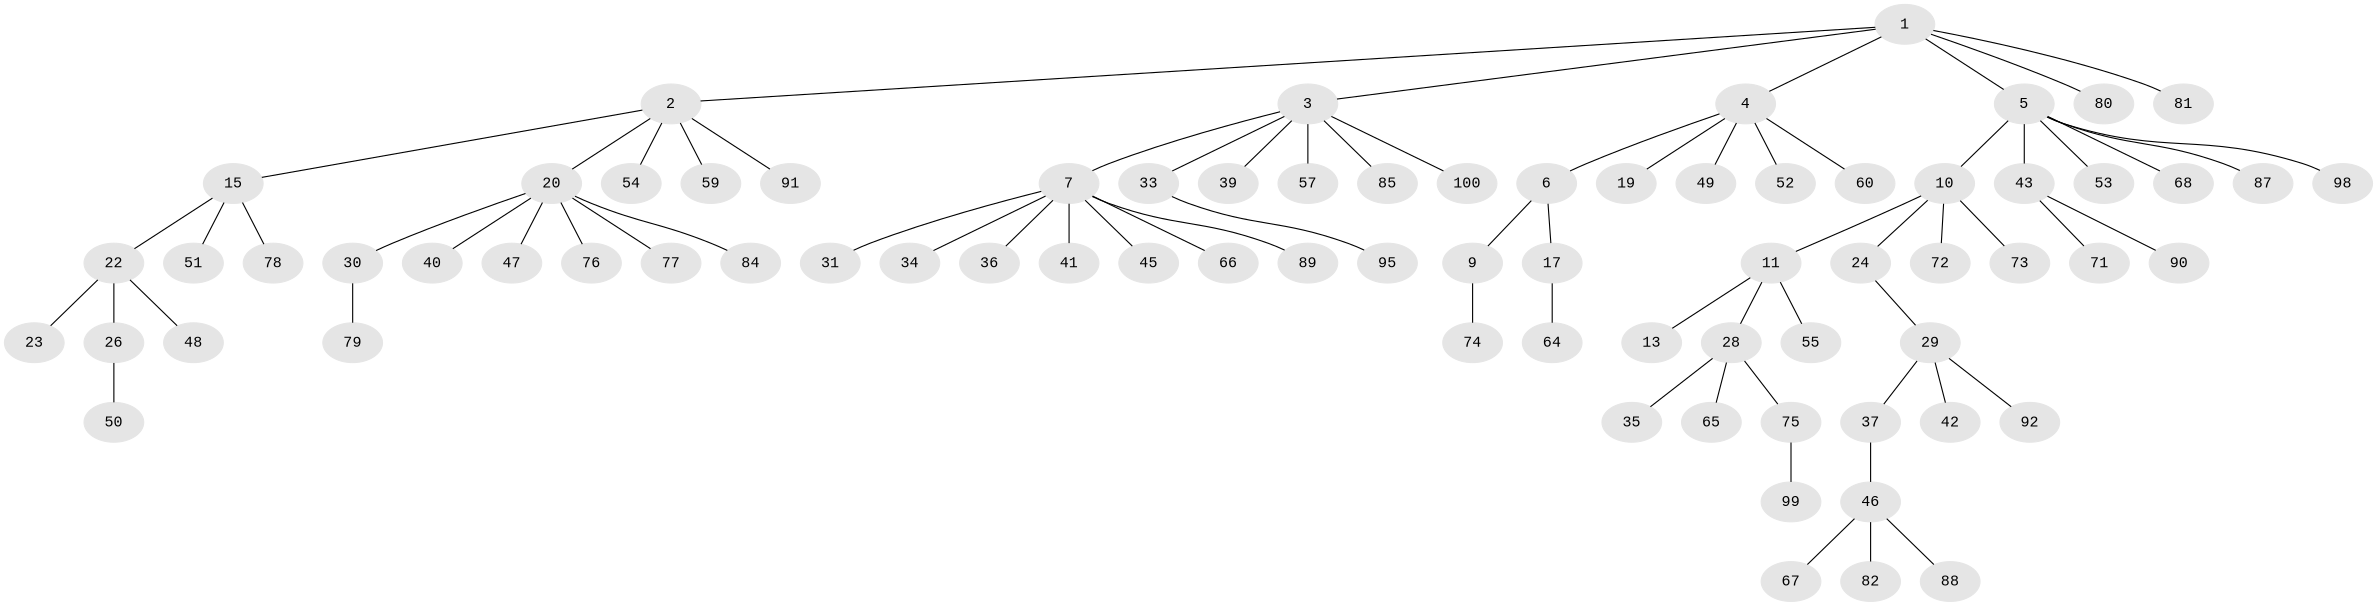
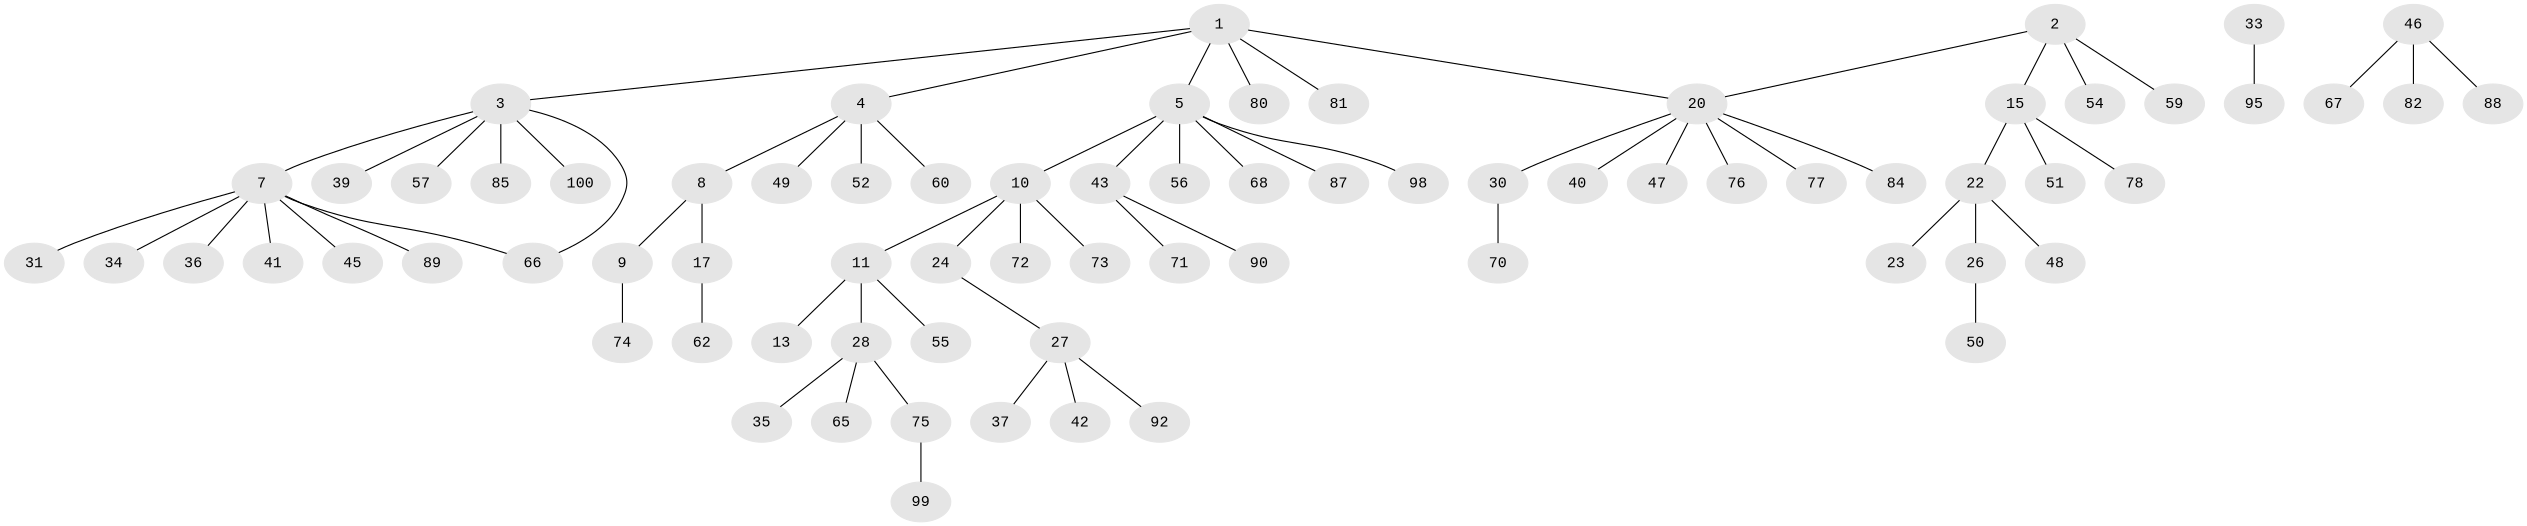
(1288, 64) -> (1458, 64)
(1228, 144) -> (624, 170)
(790, 184) -> none
(1547, 184) -> (702, 184)
(1626, 184) -> none
(2104, 184) -> (1180, 184)
(353, 343) -> (1498, 263)
(1552, 343) -> (702, 343)
(1930, 343) -> (1060, 343)
(1871, 462) -> none
